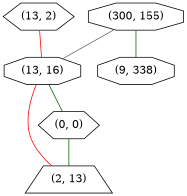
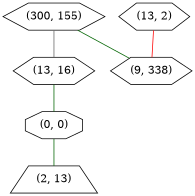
(136, 17) -> (54, 17)
(41, 44) -> (153, 44)
(42, 71) -> (54, 71)
(136, 71) -> (151, 71)
(69, 125) -> (54, 125)
(29, 129) -> none
